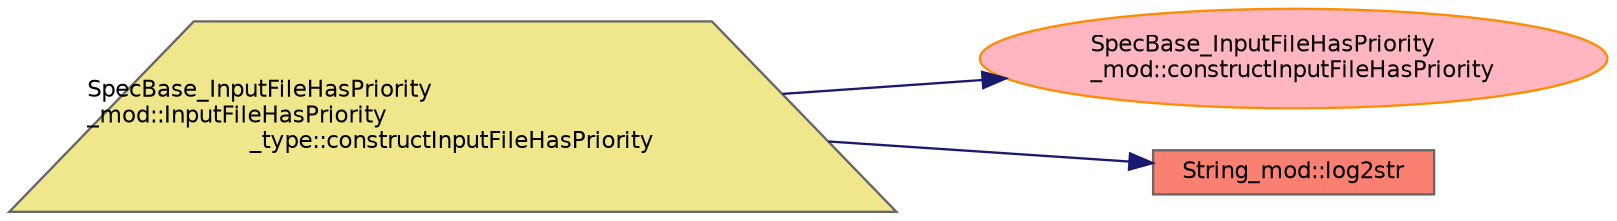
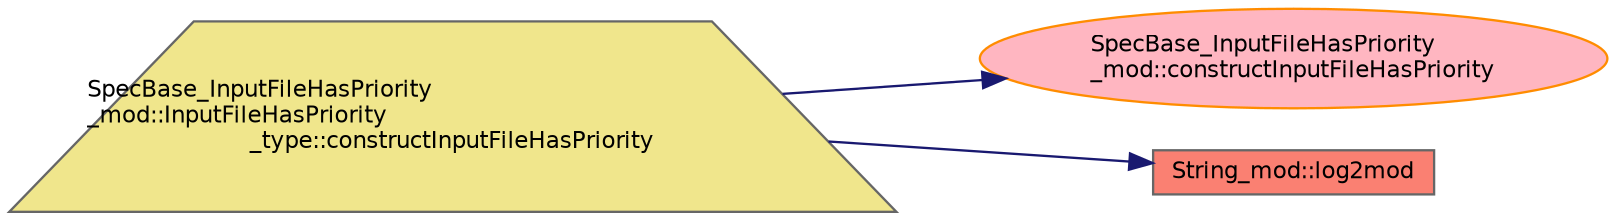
(1294, 172) -> (1294, 172)
